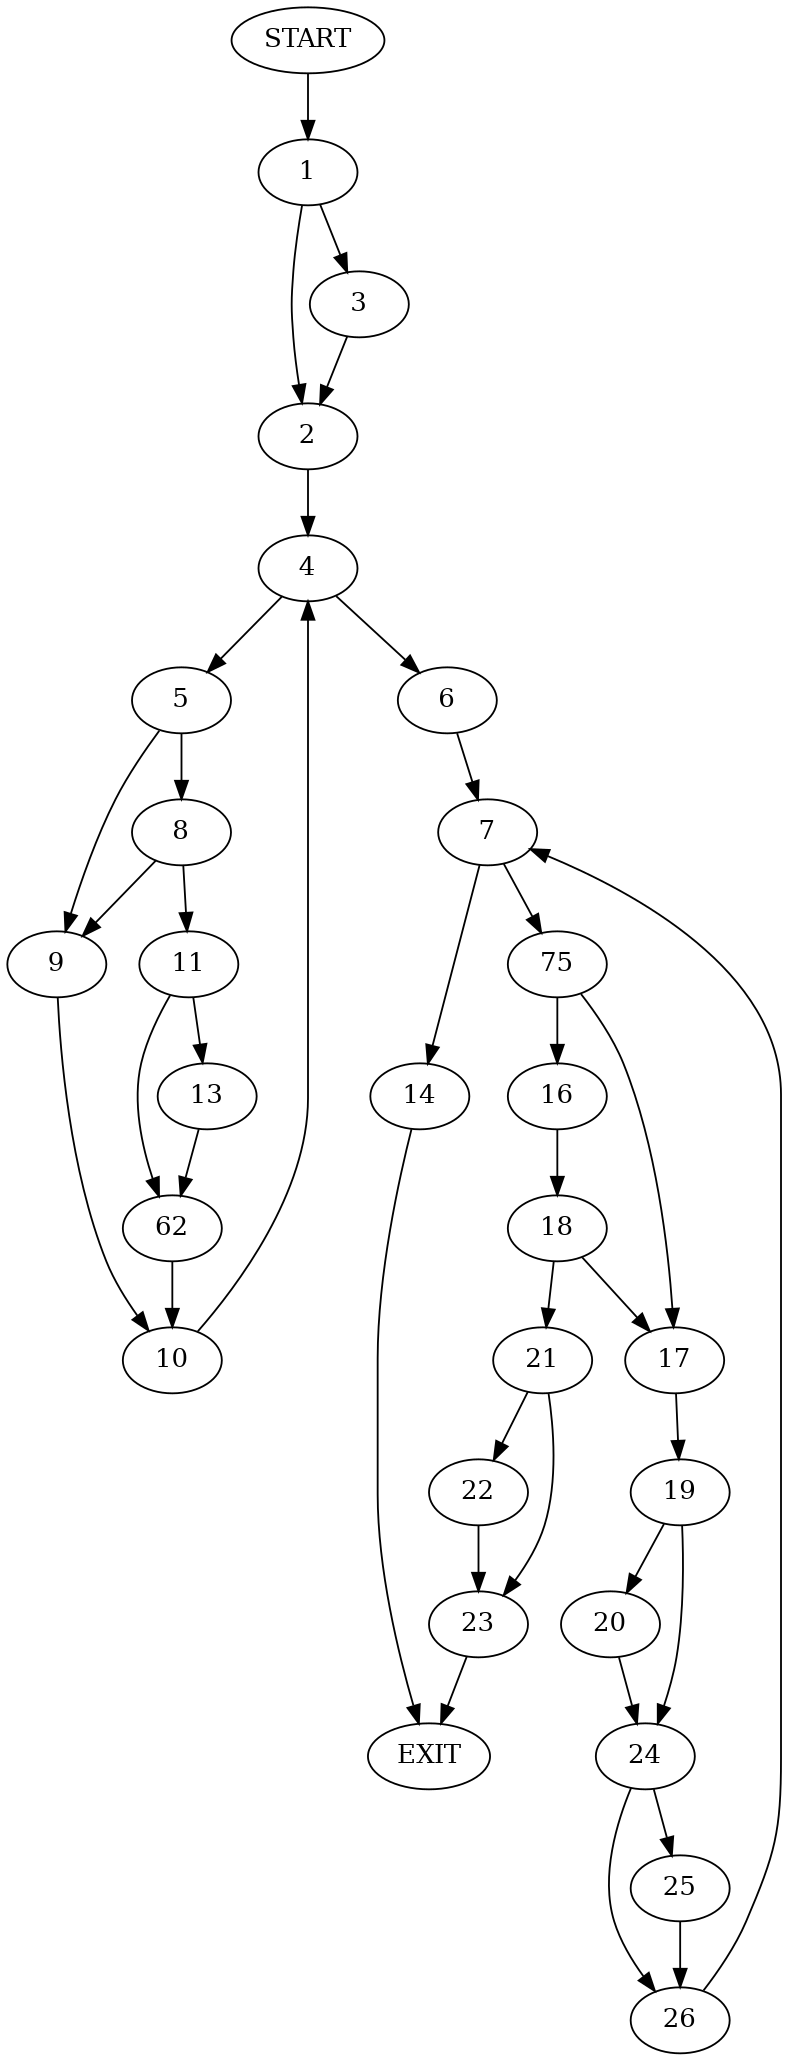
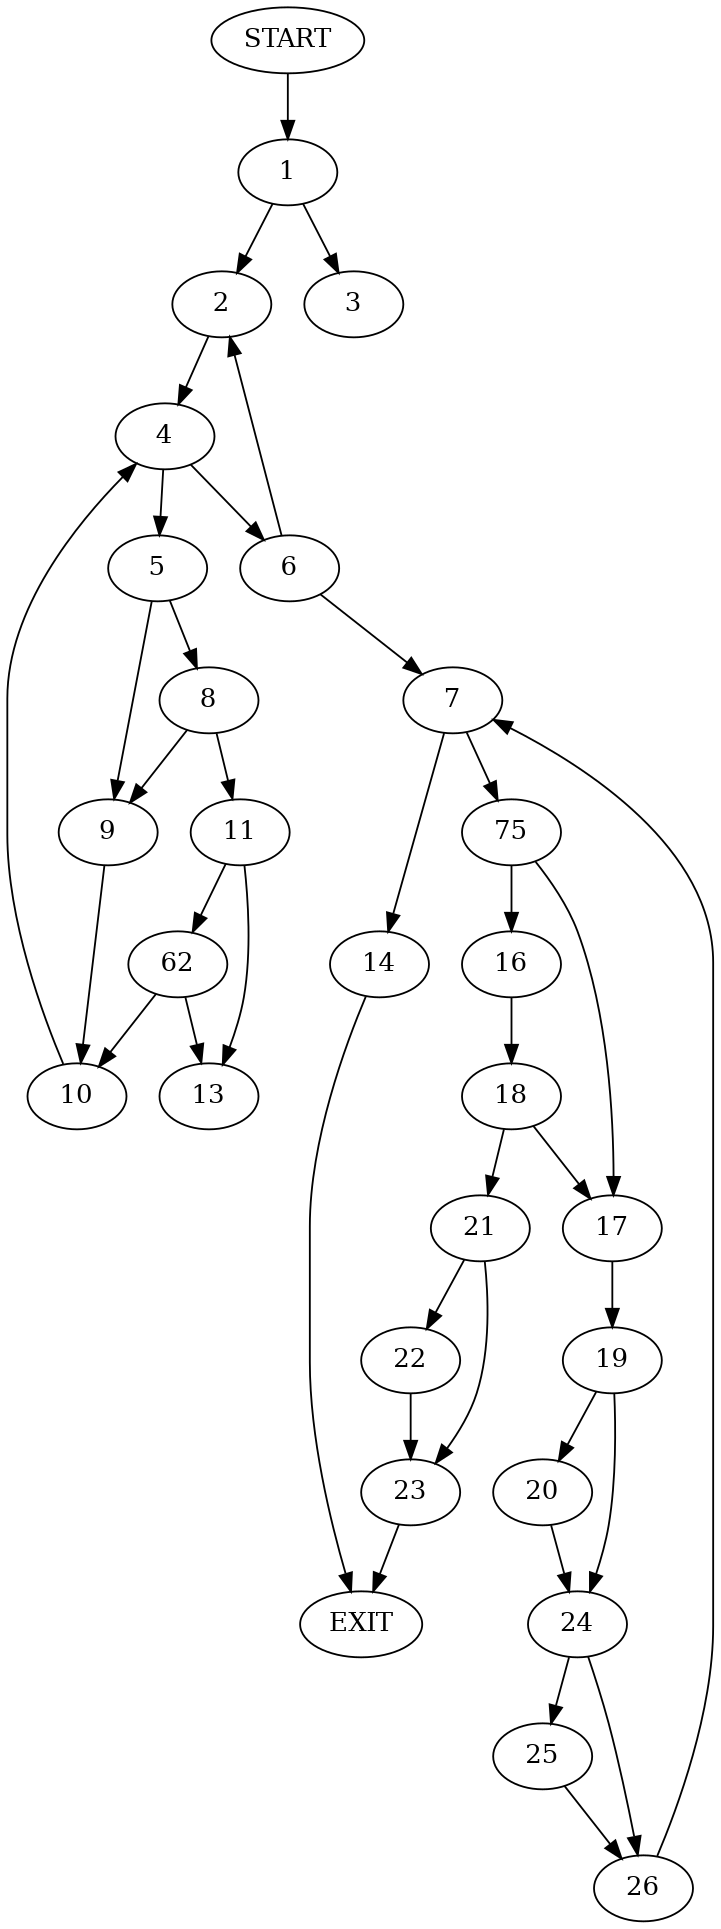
(337, 362) -> (258, 445)
(192, 1153) -> (191, 1021)
